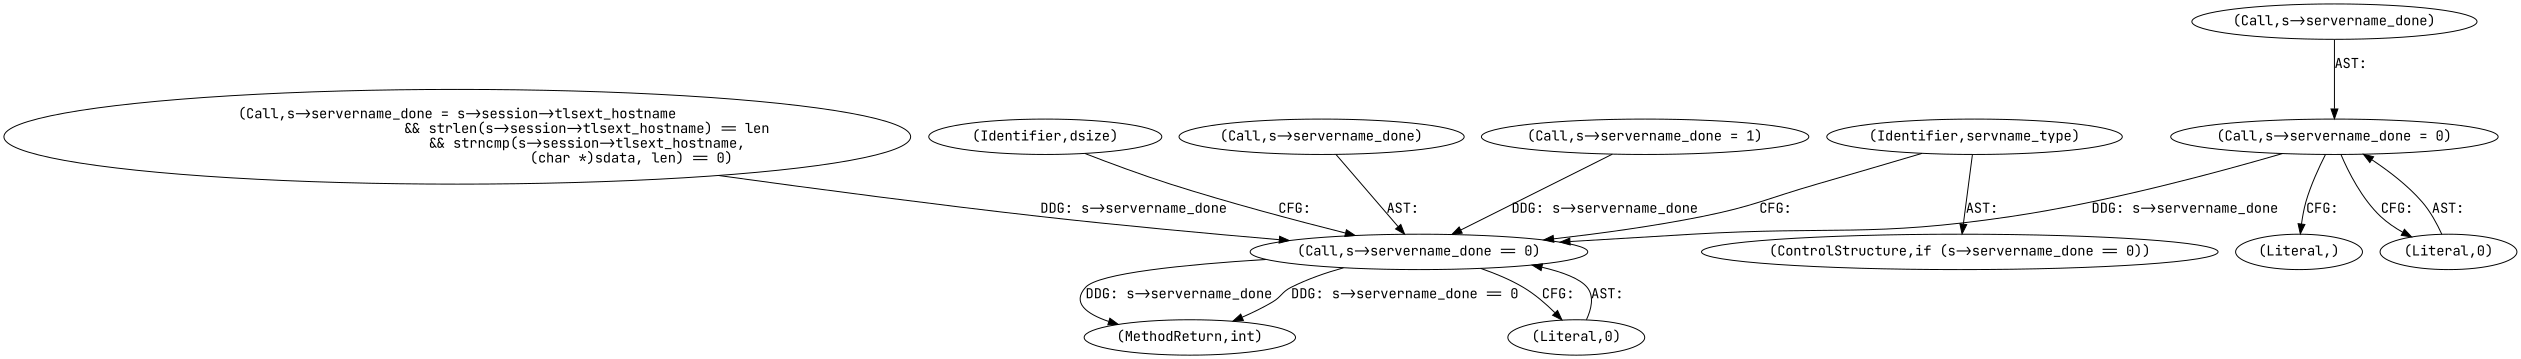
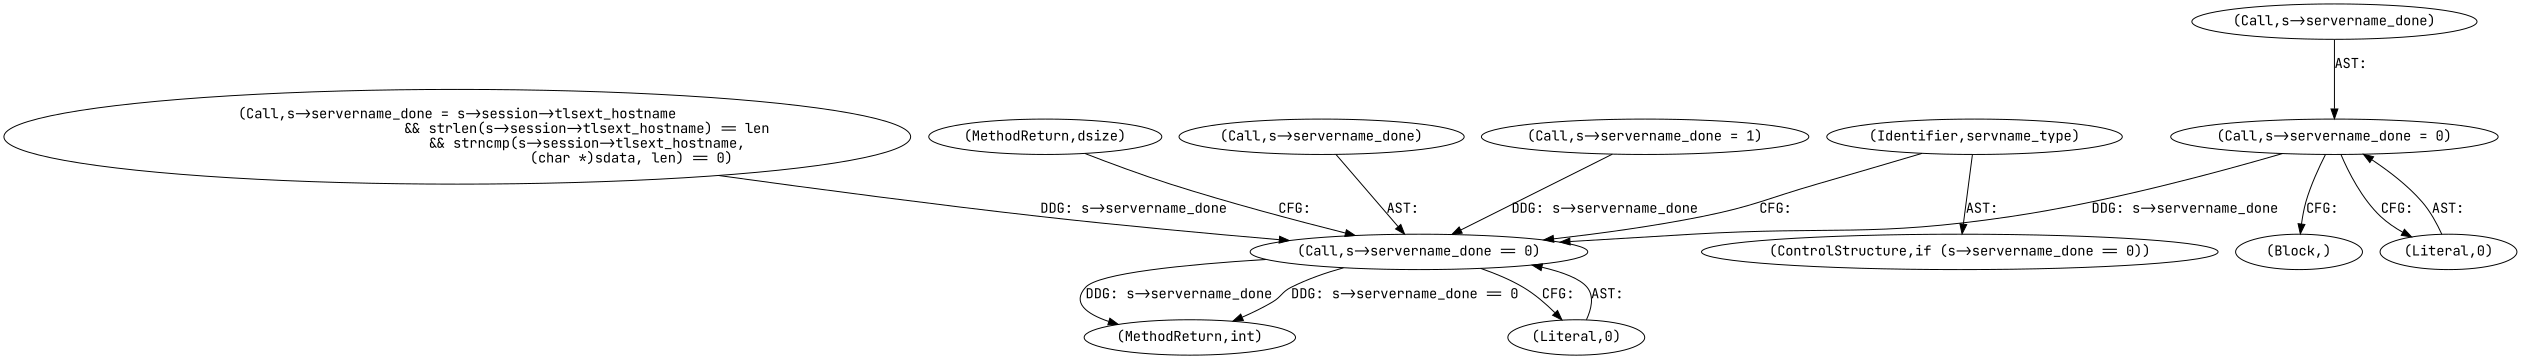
(1045, 137) -> (1045, 137)
(2299, 252) -> (2299, 252)
